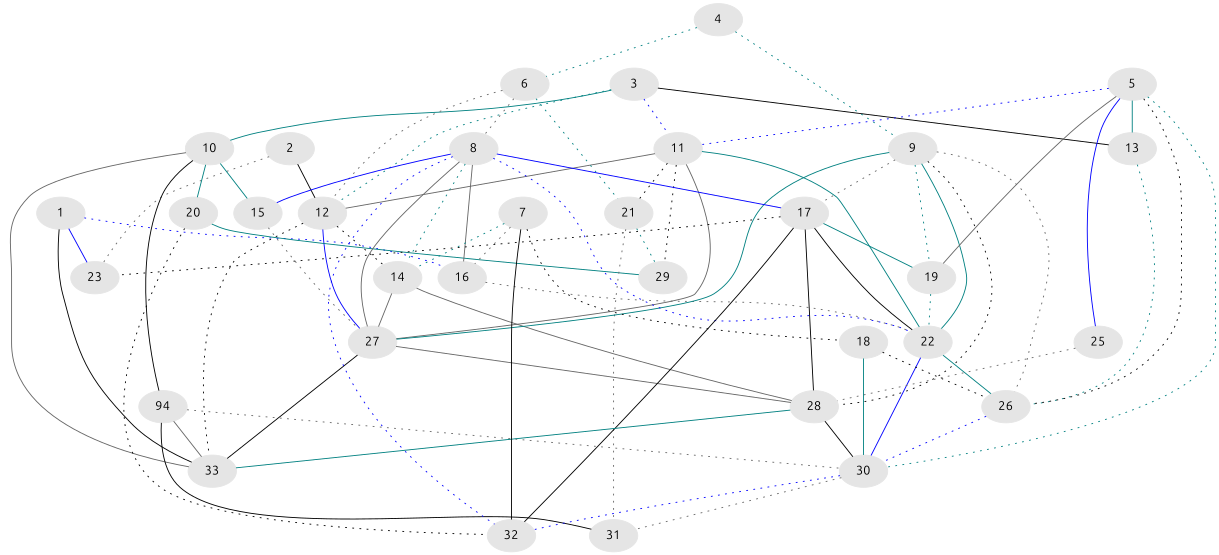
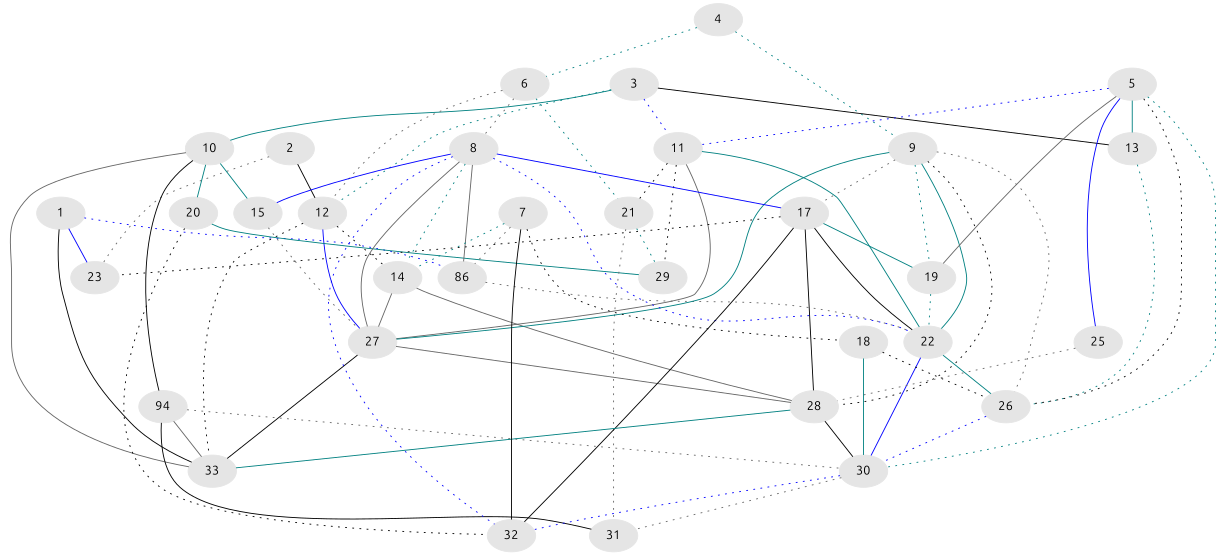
(500, 181) -> none
(462, 278) -> (462, 278)
